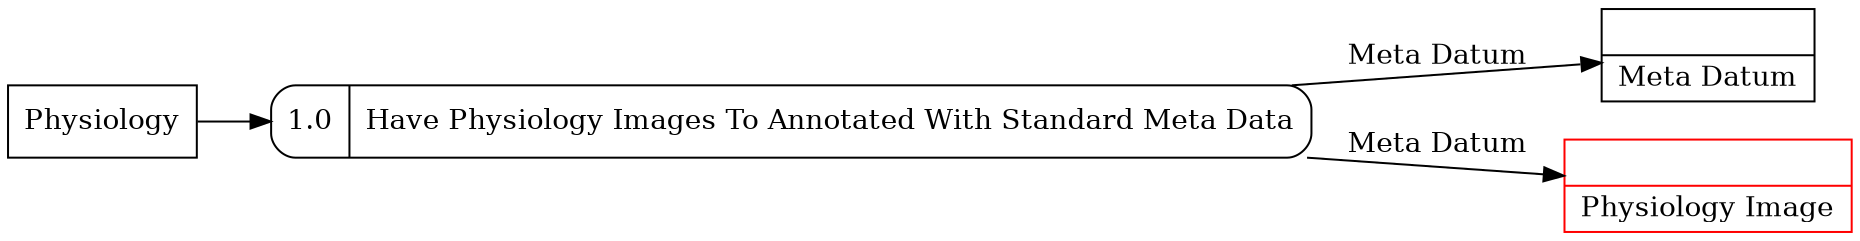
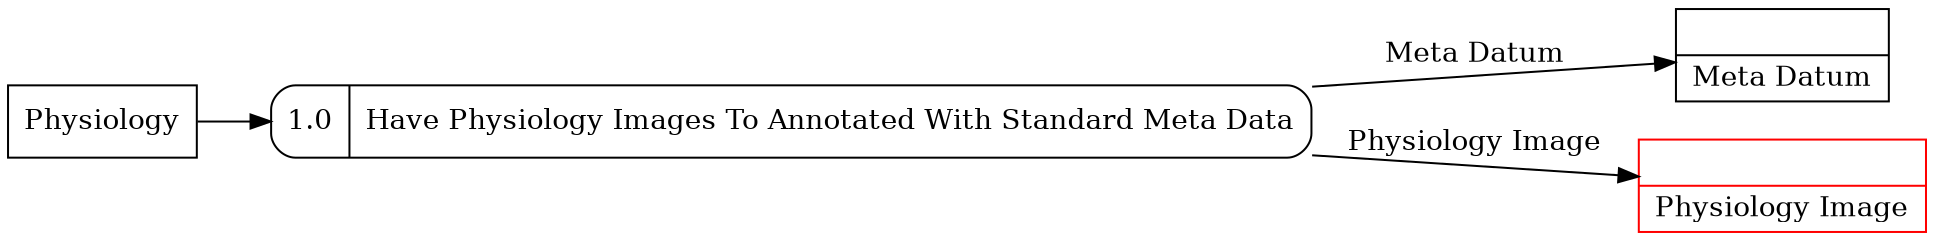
(1438, 145) -> (1475, 143)
